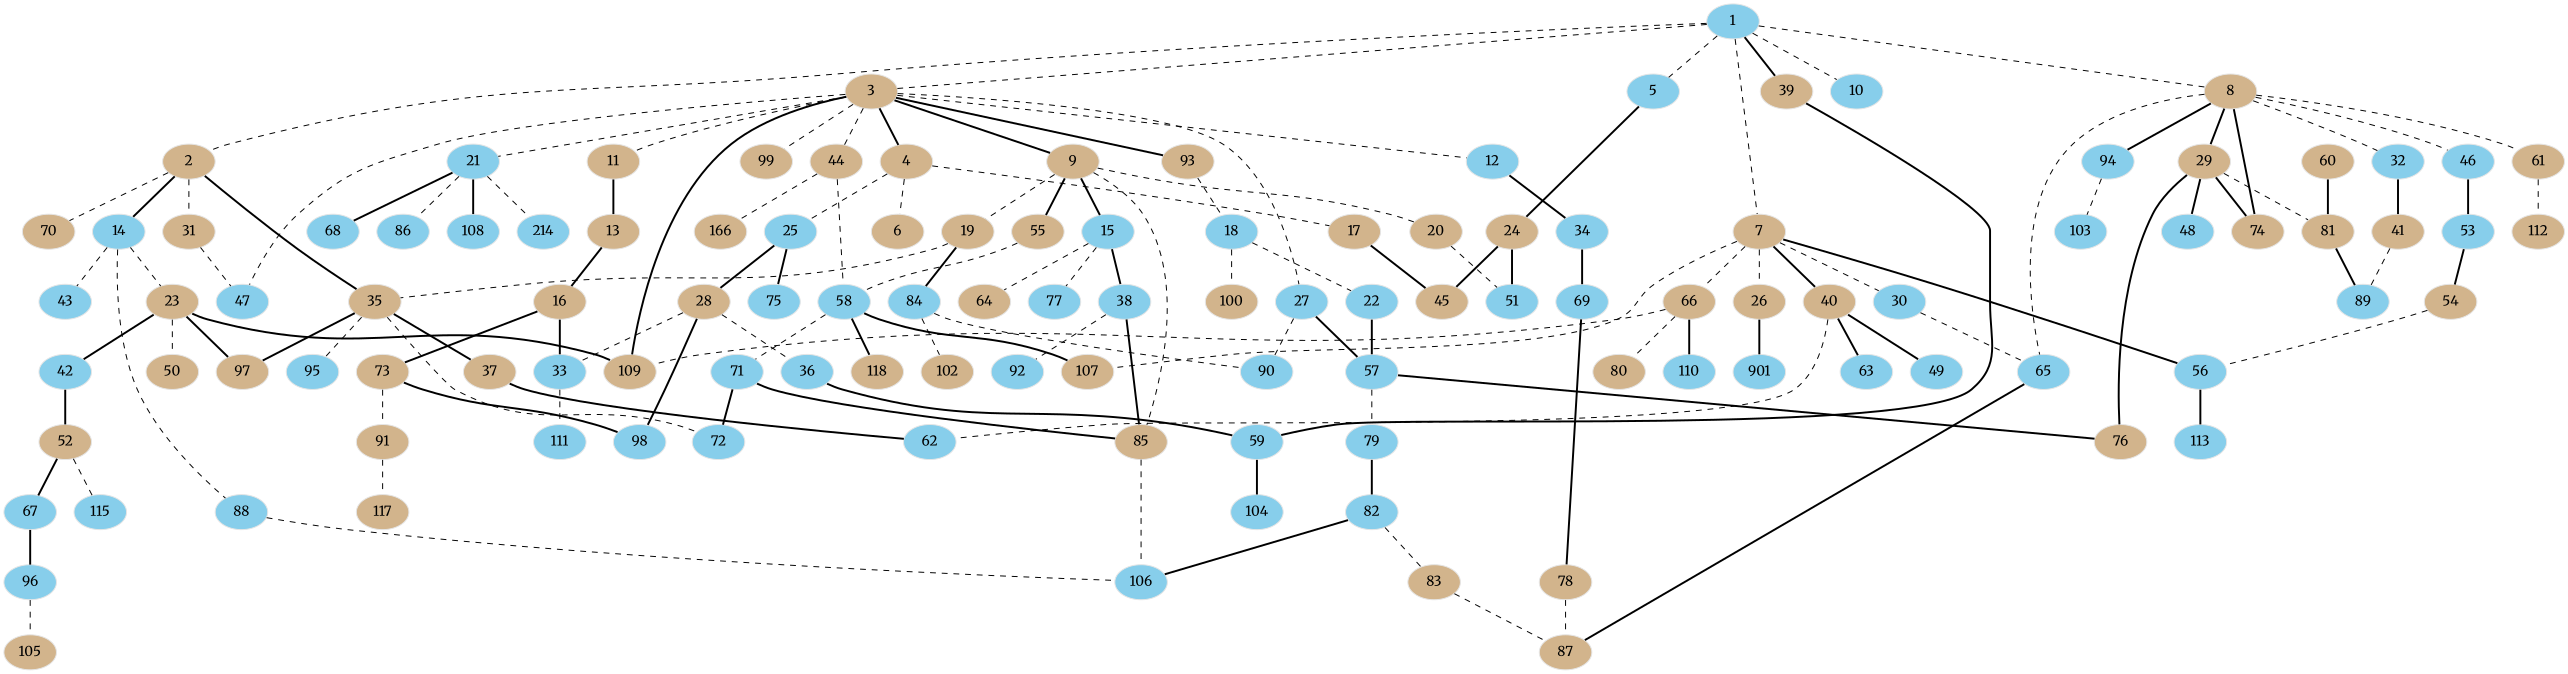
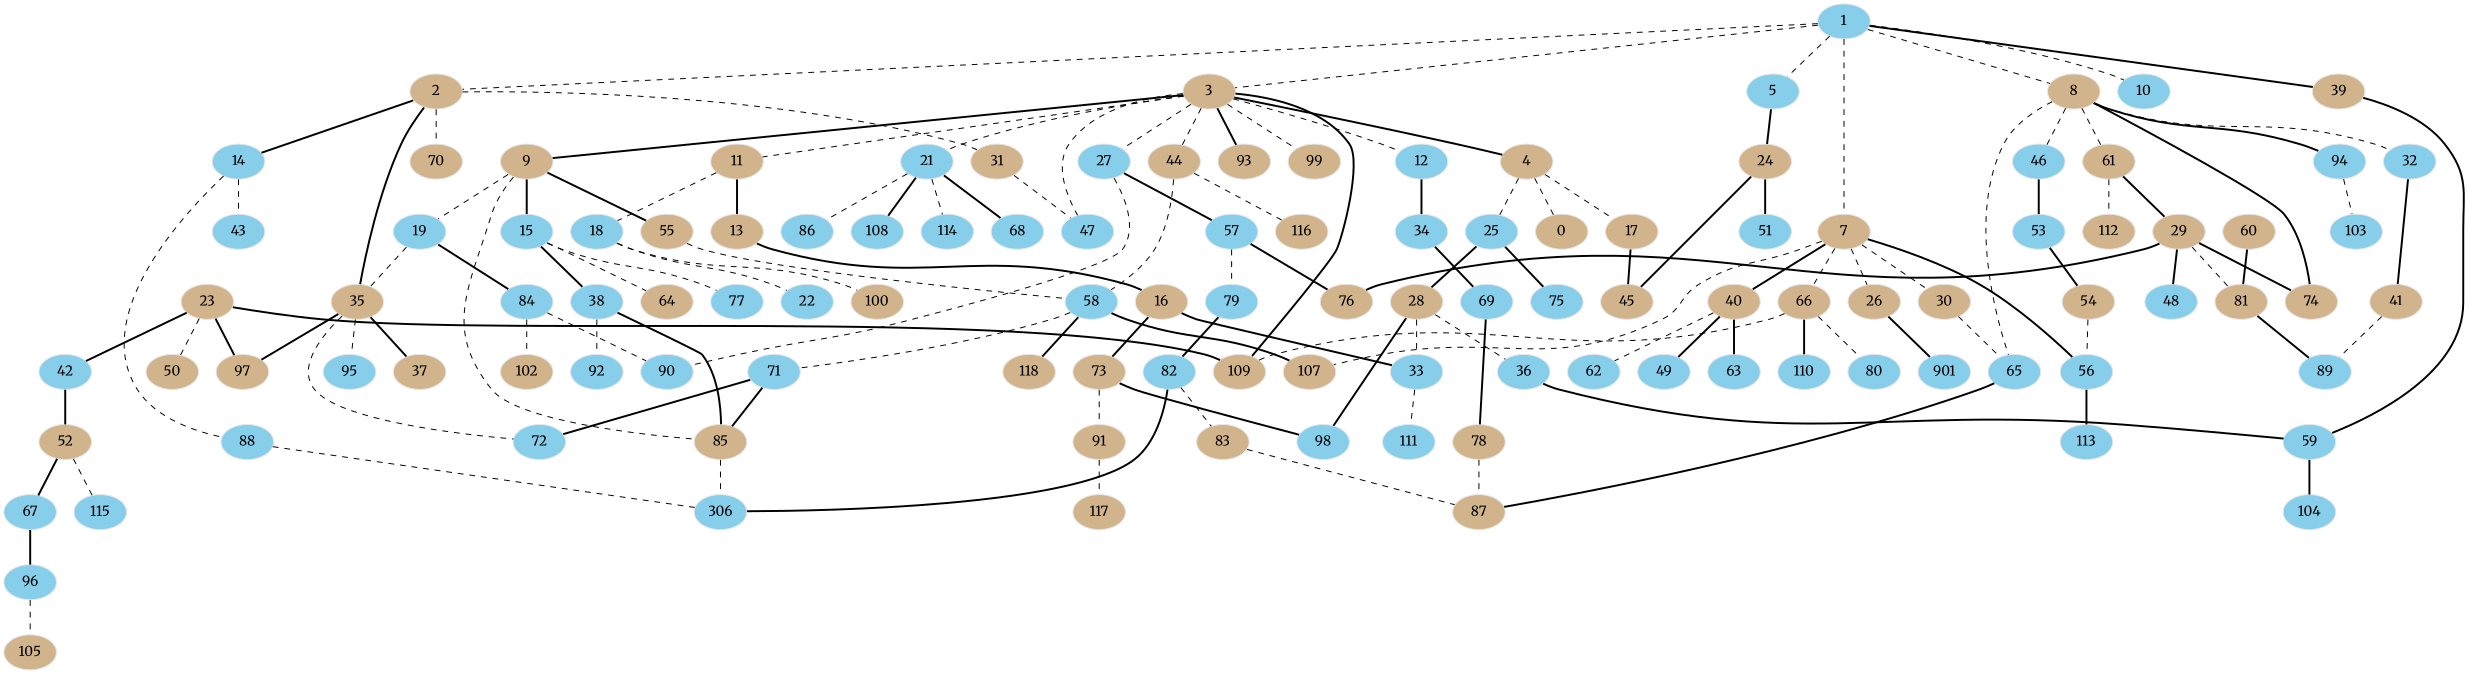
(2217, 126) -> (2144, 197)
(1210, 197) -> (667, 197)
(543, 232) -> (947, 232)
(720, 232) -> (1302, 232)
(898, 232) -> (1562, 232)
(968, 232) -> (420, 232)
(1436, 232) -> none
(146, 267) -> none
(1900, 302) -> (1944, 302)
(1372, 333) -> none
(1619, 372) -> (1874, 372)
(706, 419) -> none
(1141, 582) -> (720, 512)
